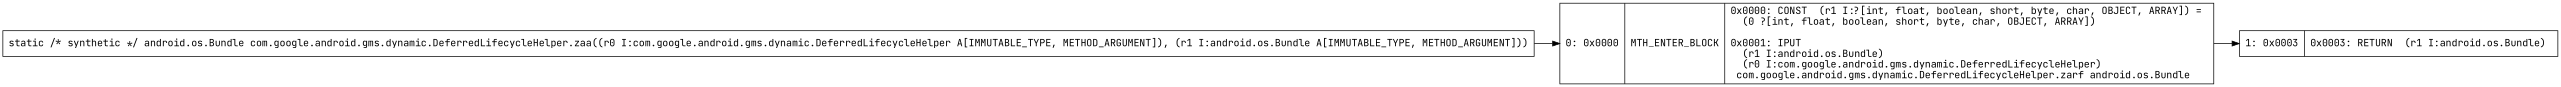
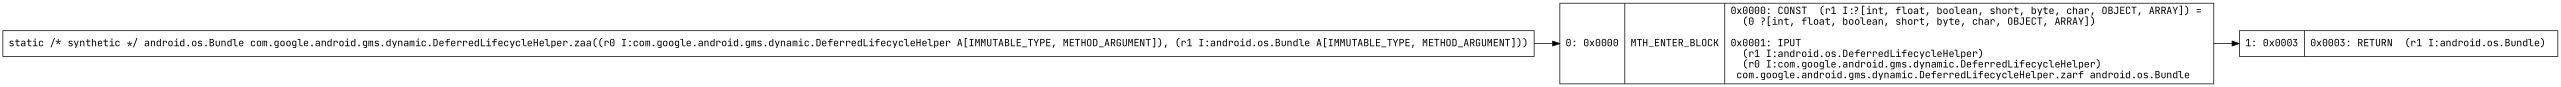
(1807, 54) -> (1857, 54)
